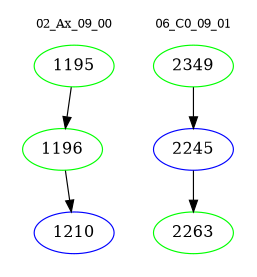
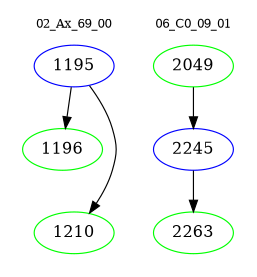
(74, 25) -> (74, 25)
(74, 66) -> (74, 66)
(193, 66) -> (193, 66)
(68, 185) -> (116, 144)
(74, 233) -> (74, 233)
